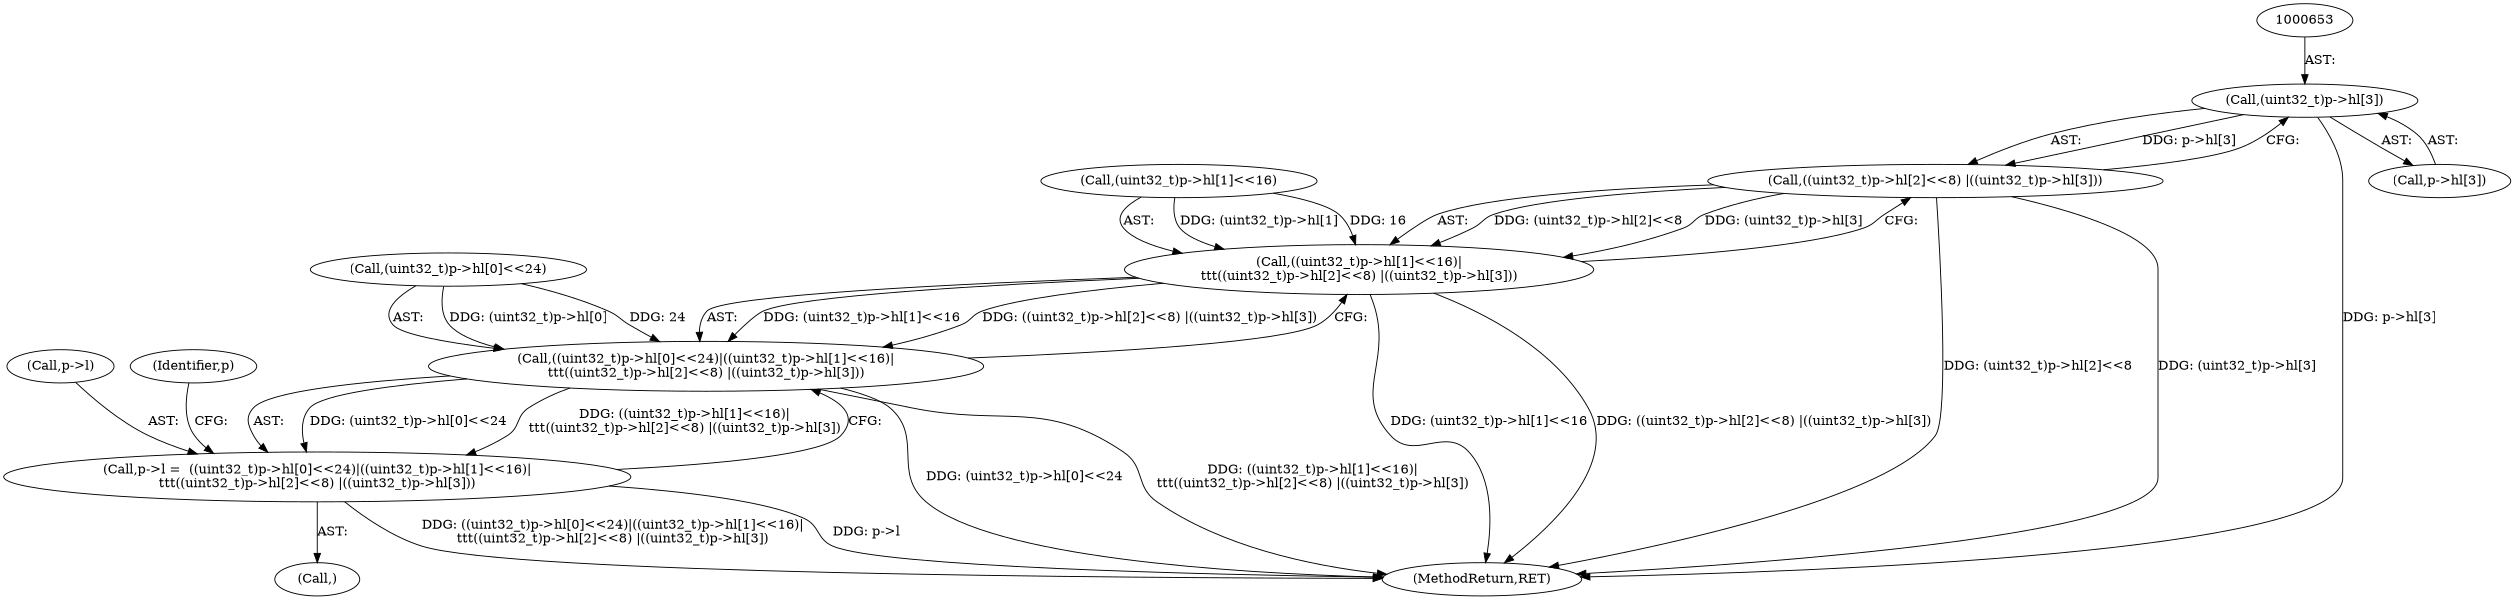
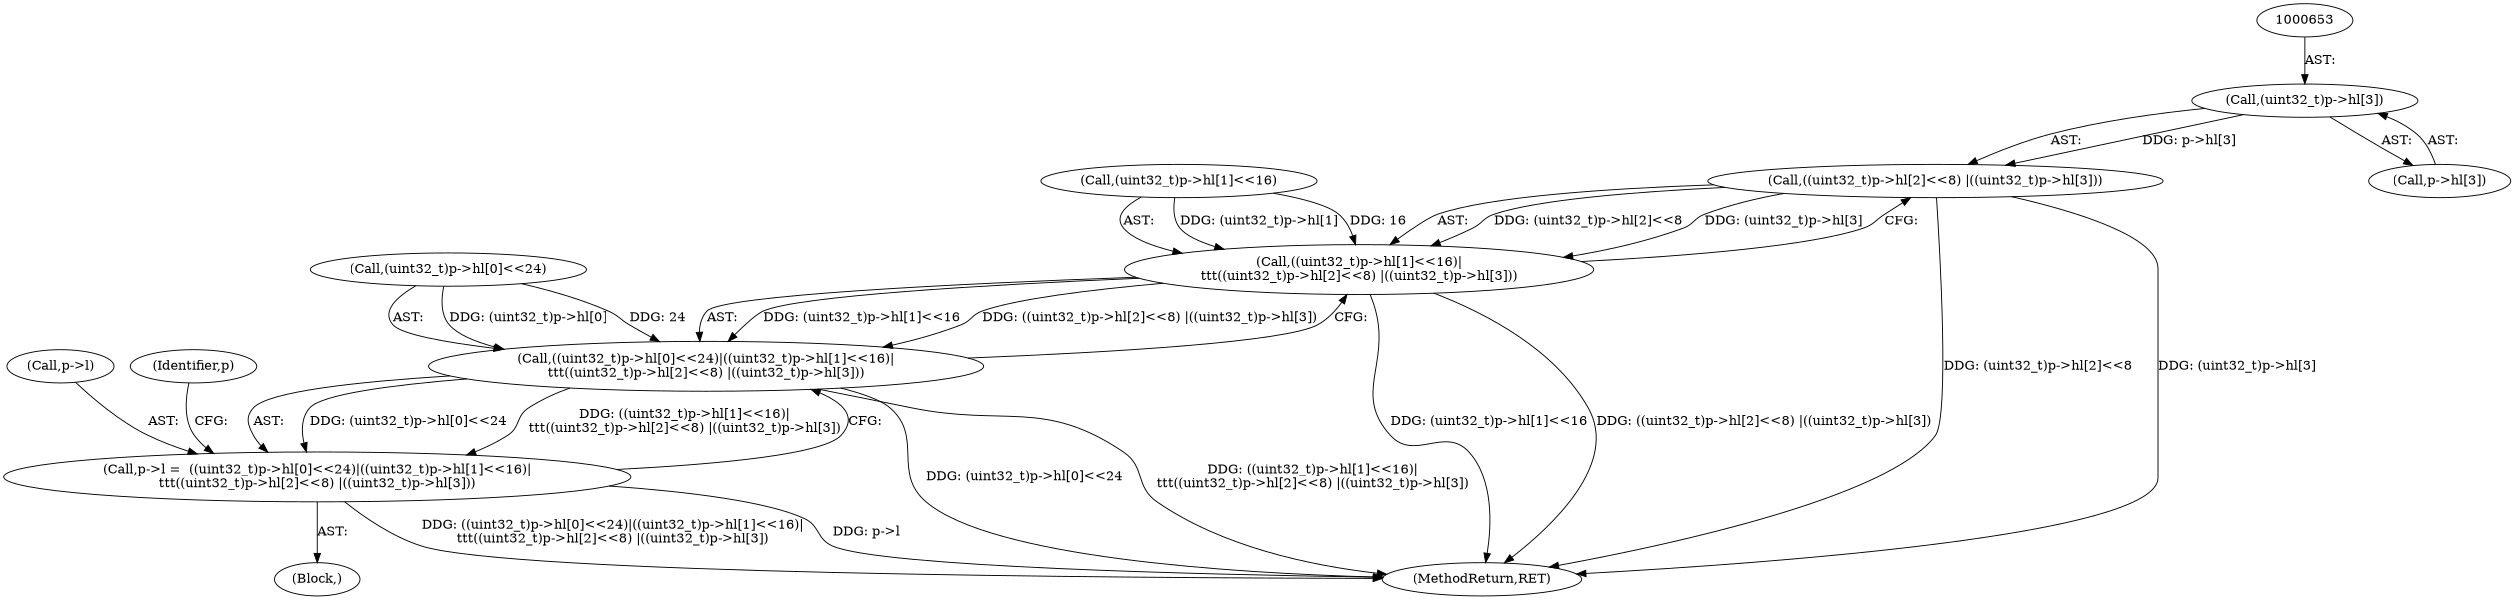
(2196, 158) -> none
(2157, 542) -> none
(317, 579) -> (317, 579)
